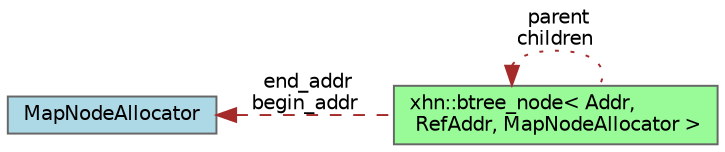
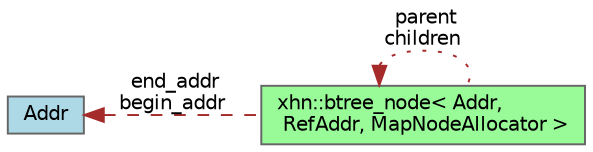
(112, 115) -> (46, 115)
